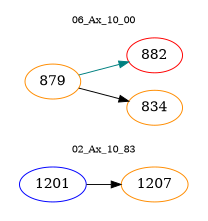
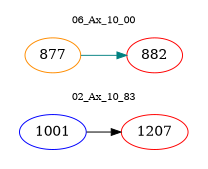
(53, 82) -> (53, 55)
(155, 108) -> none
(53, 184) -> (53, 132)
(155, 184) -> (155, 132)
